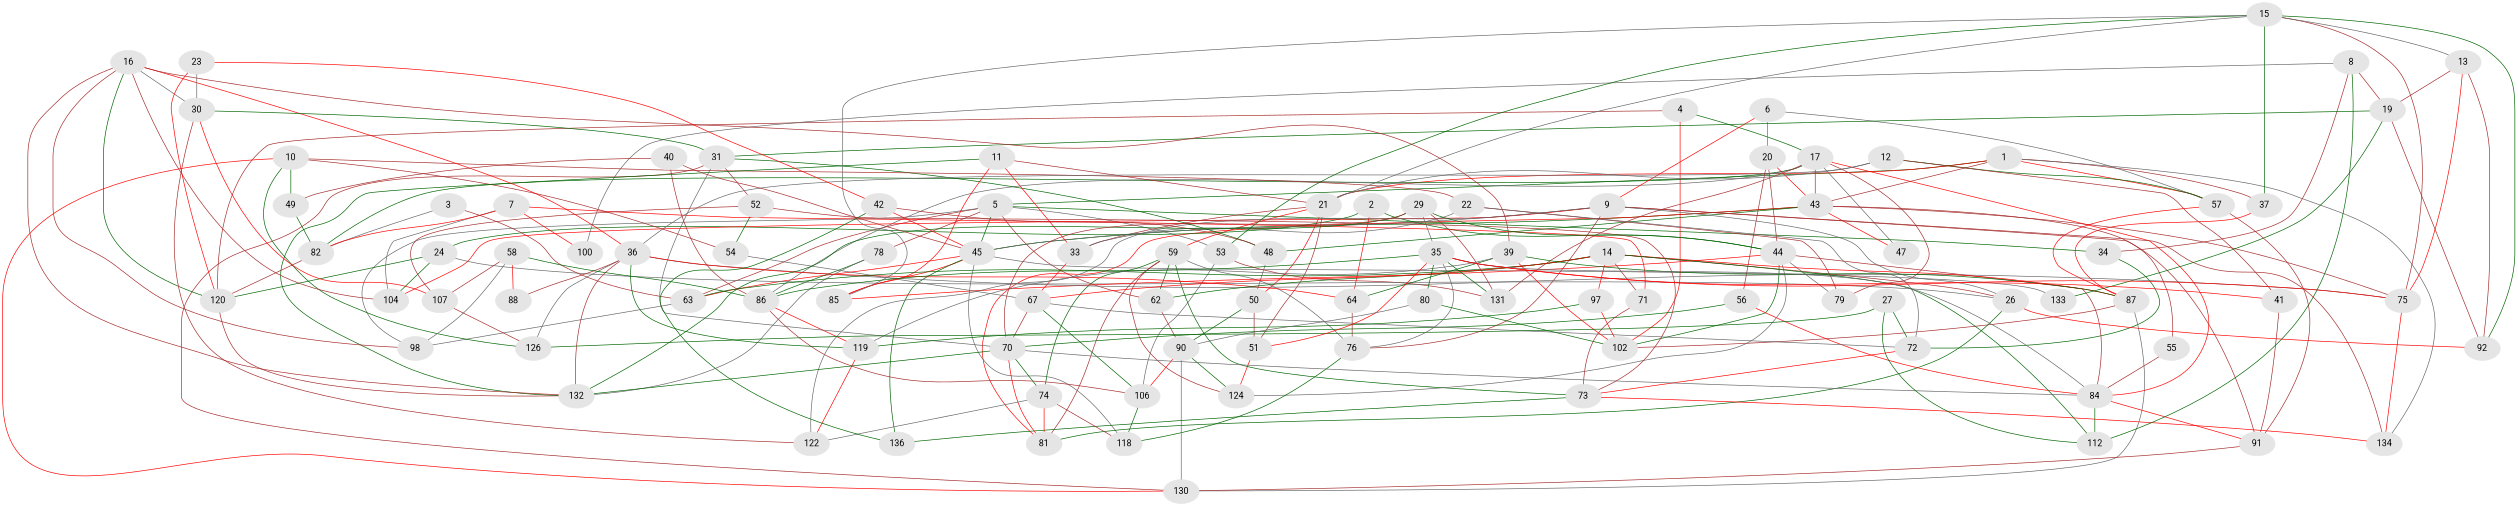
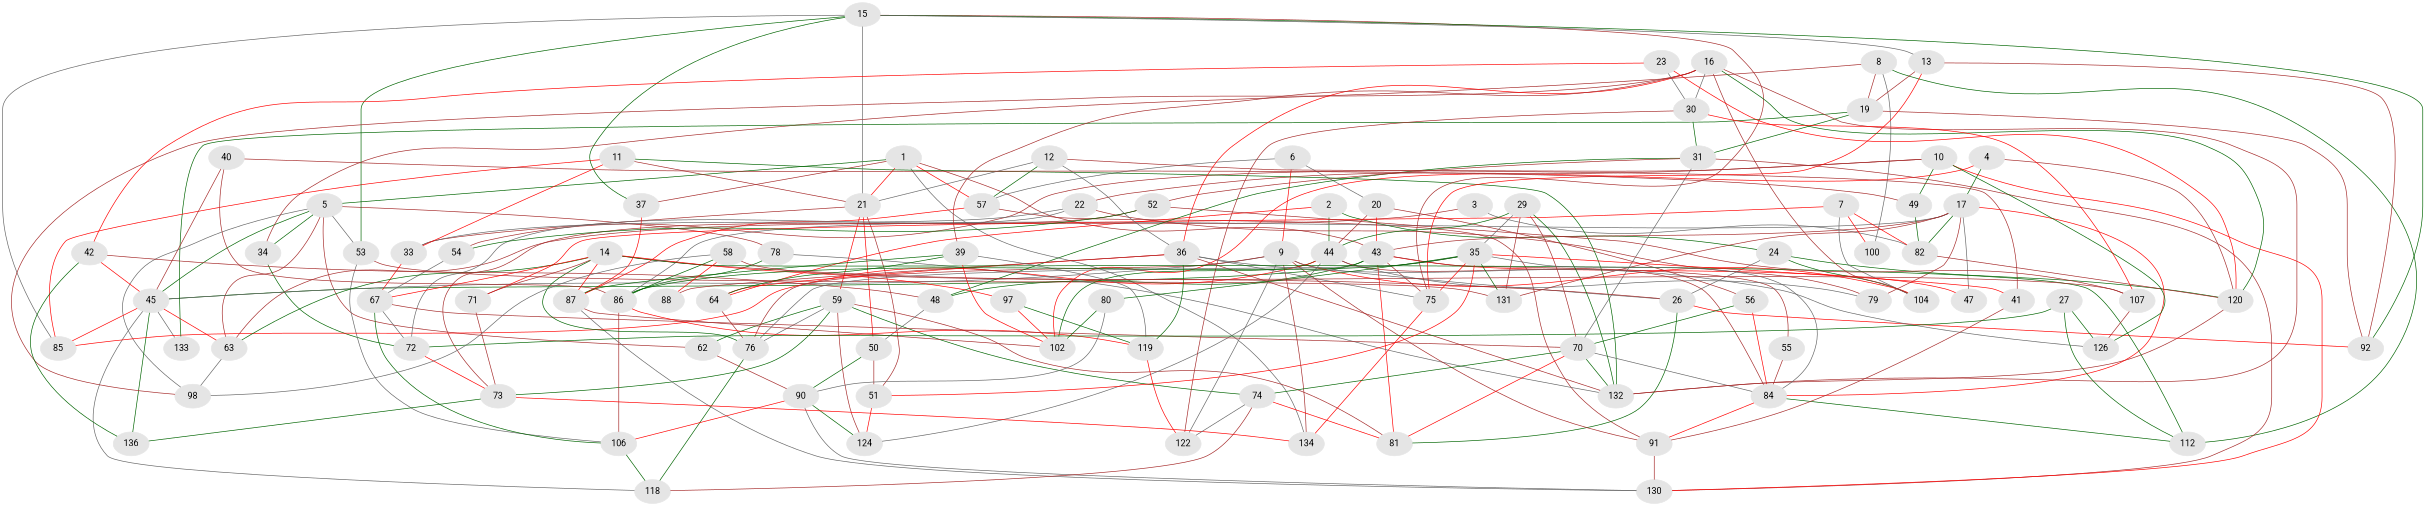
(1382, 277) -> (575, 326)
